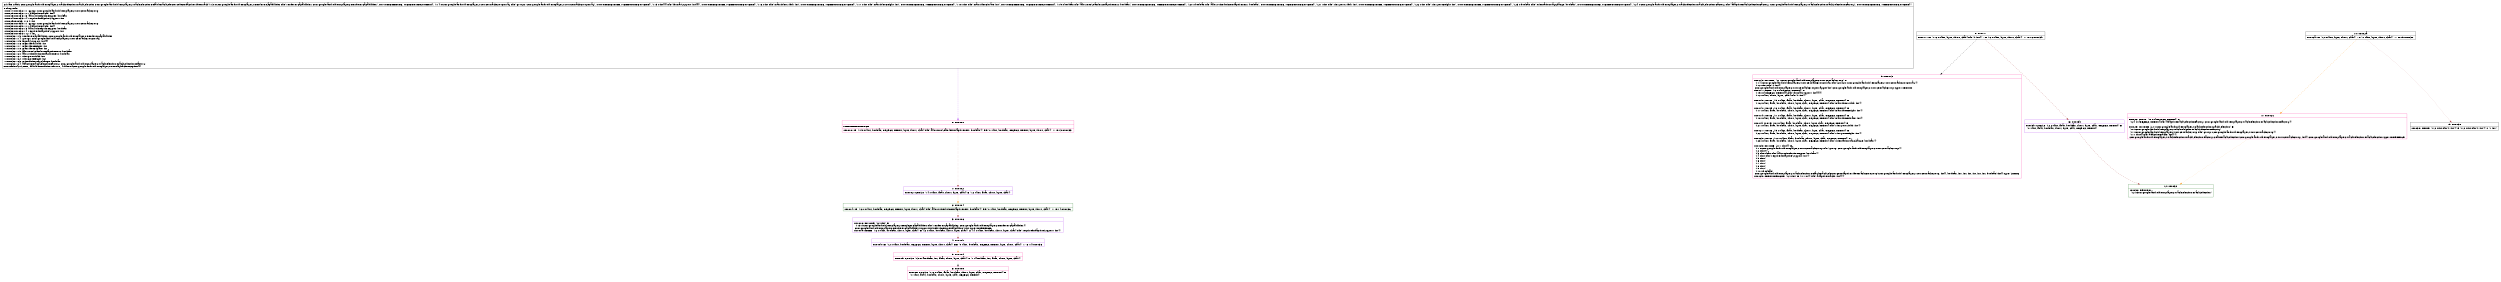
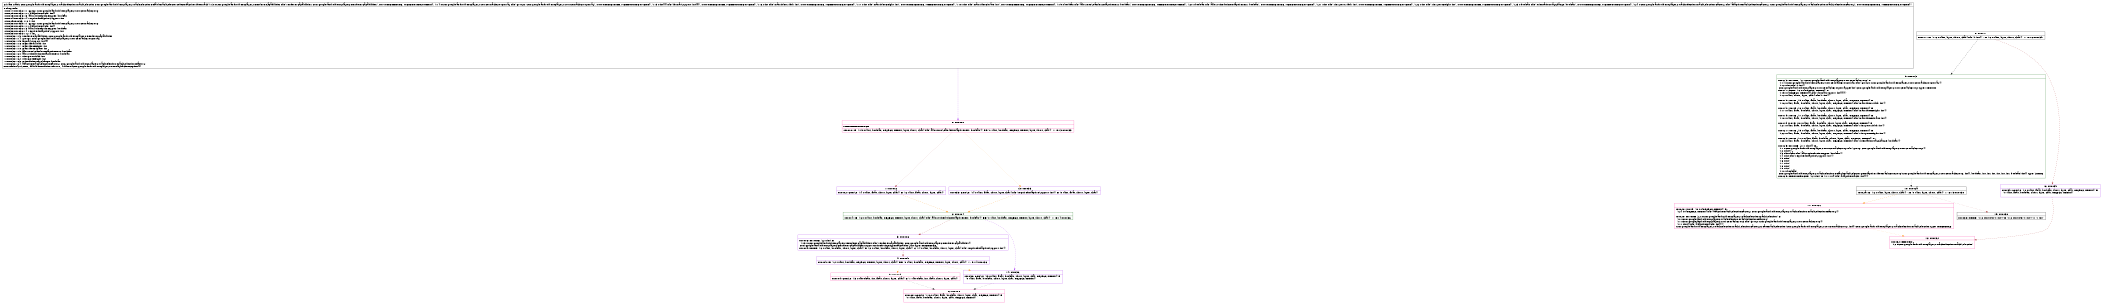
(1887, 126) -> (1911, 126)
none -> (1911, 182)
none -> (1025, 191)
(2171, 191) -> (1932, 243)
none -> (1013, 277)
